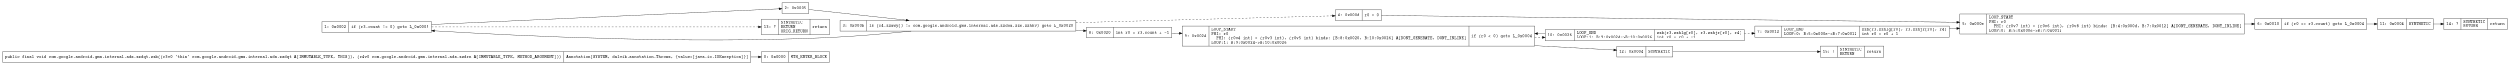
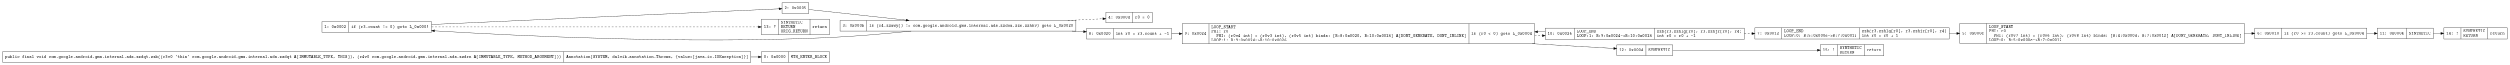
(1669, 19) -> none
